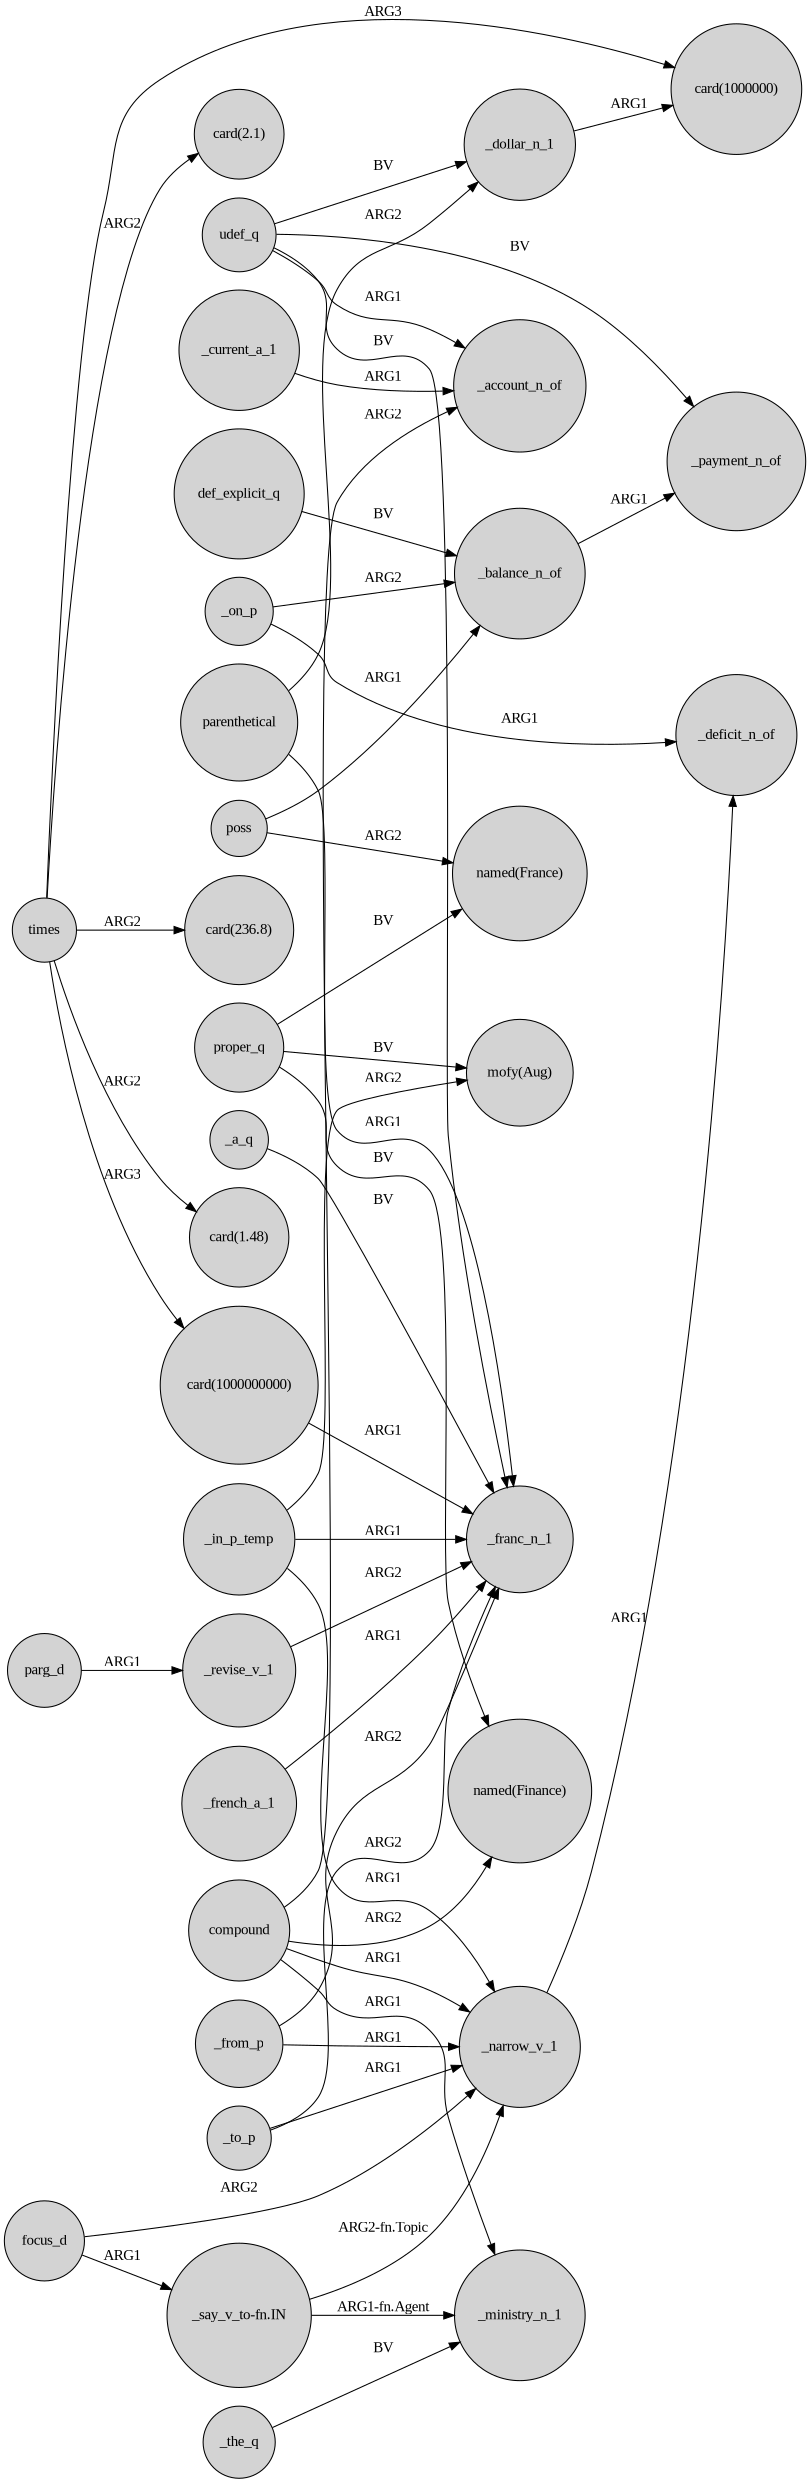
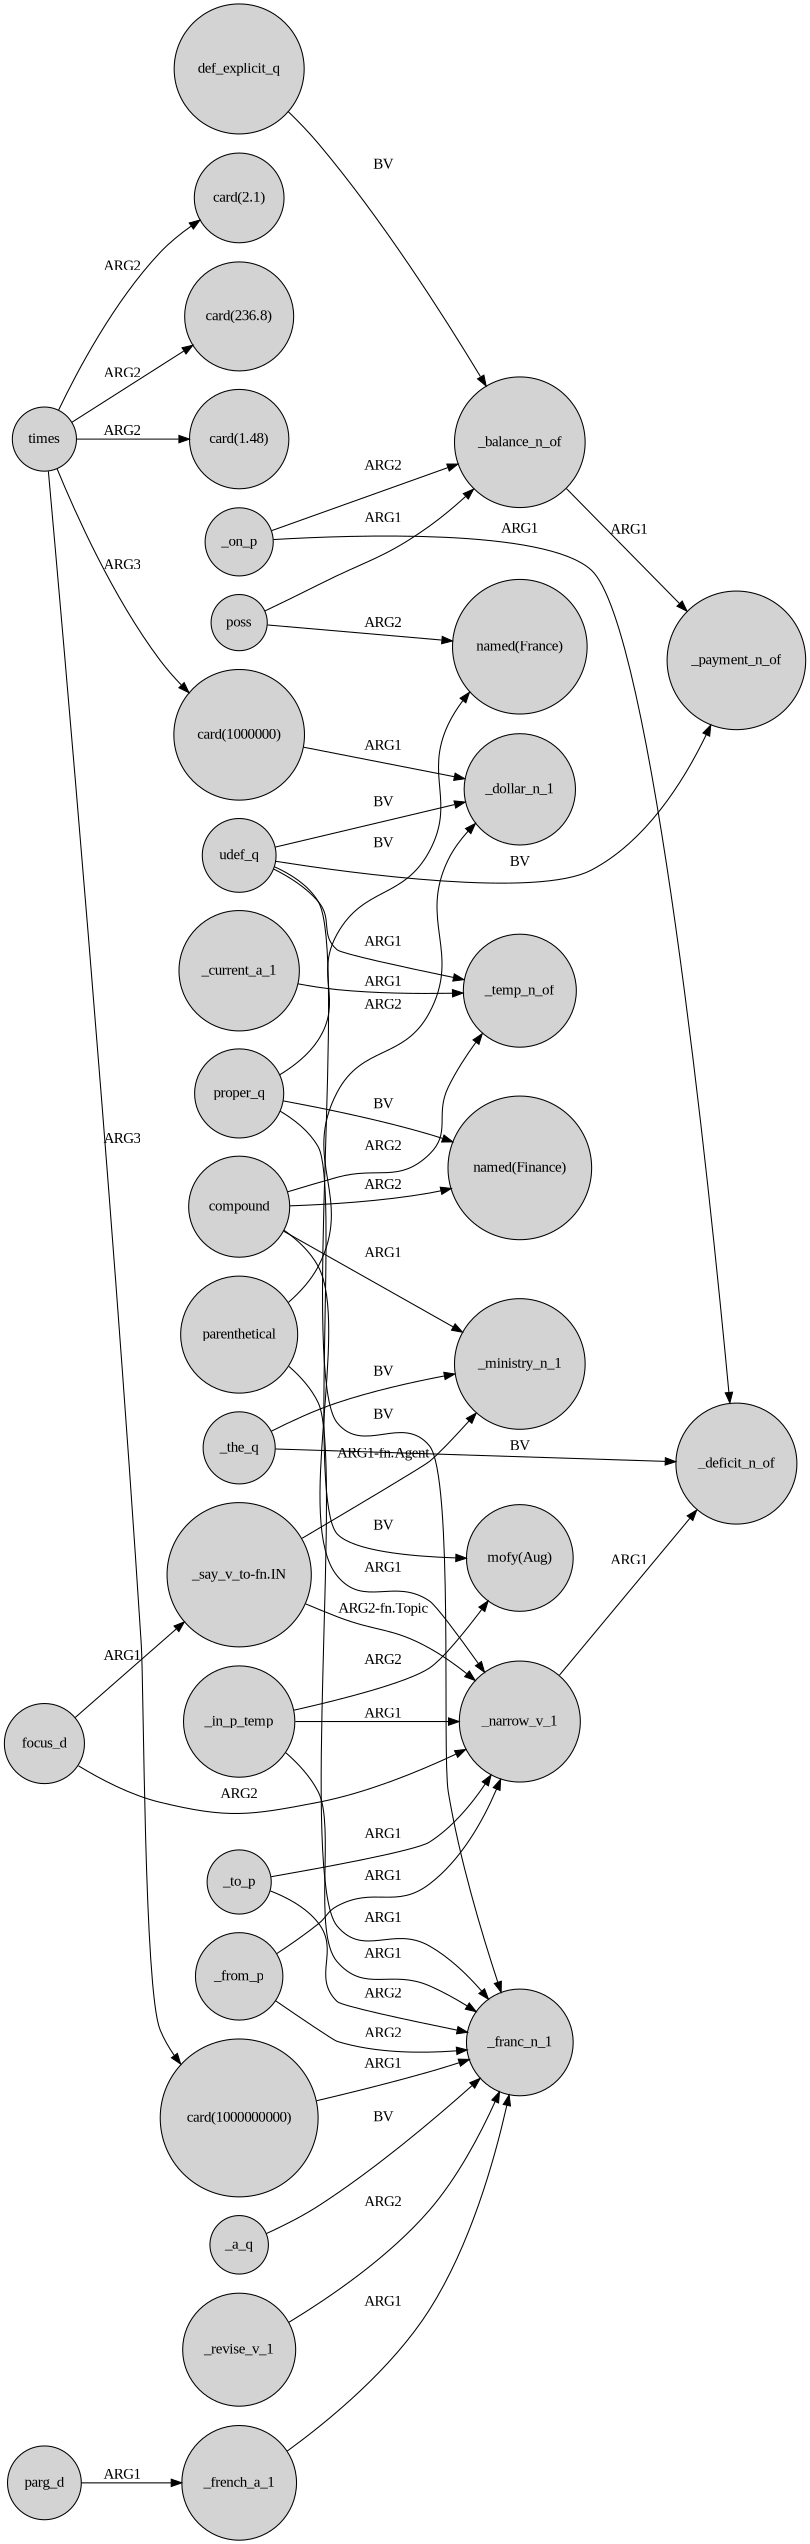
(618, 119) -> (379, 762)
(520, 386) -> (520, 991)
none -> (470, 1455)
(127, 1670) -> (126, 2483)
